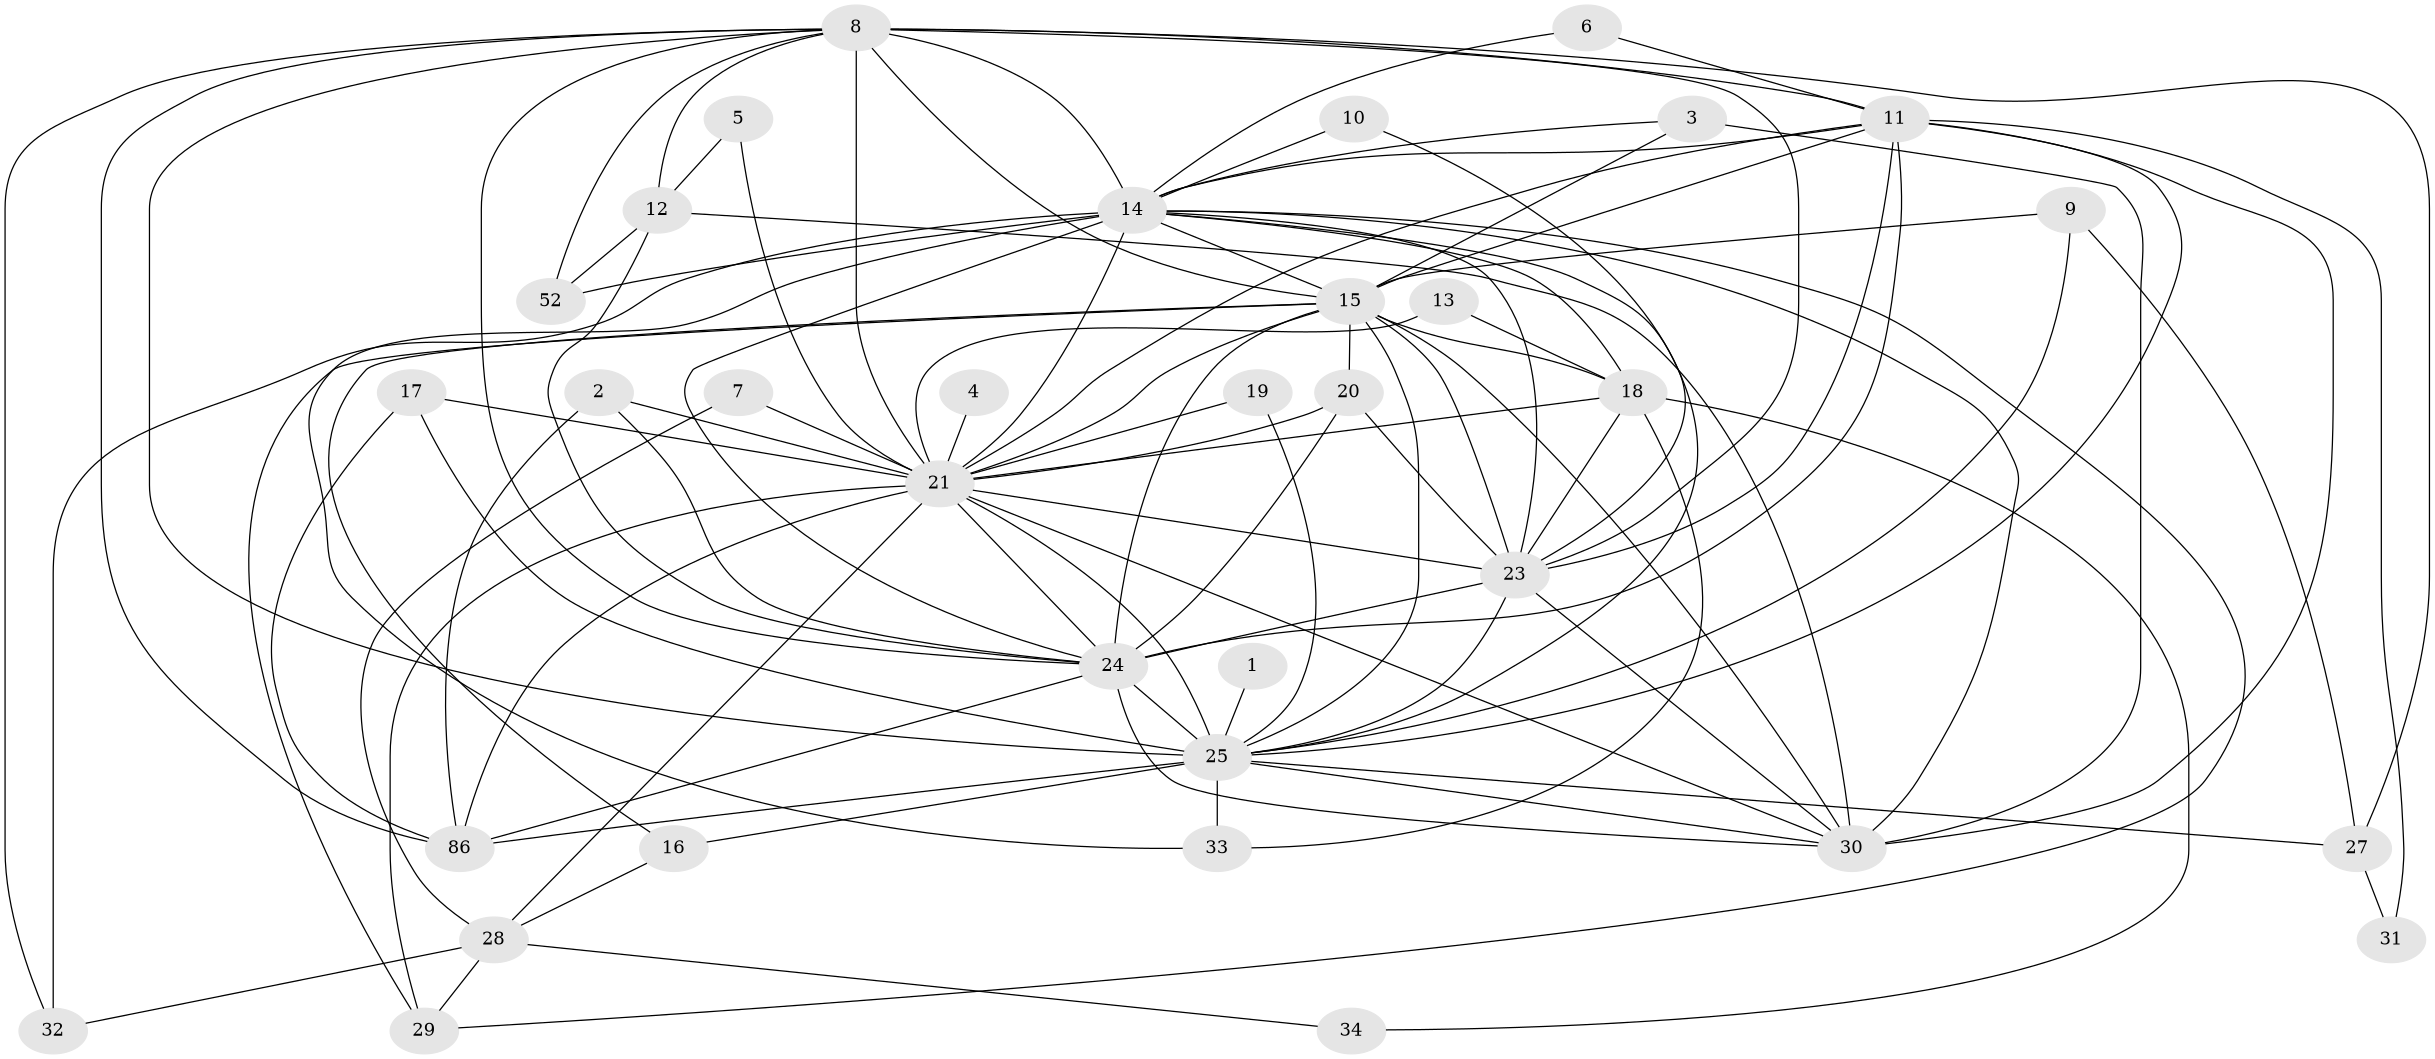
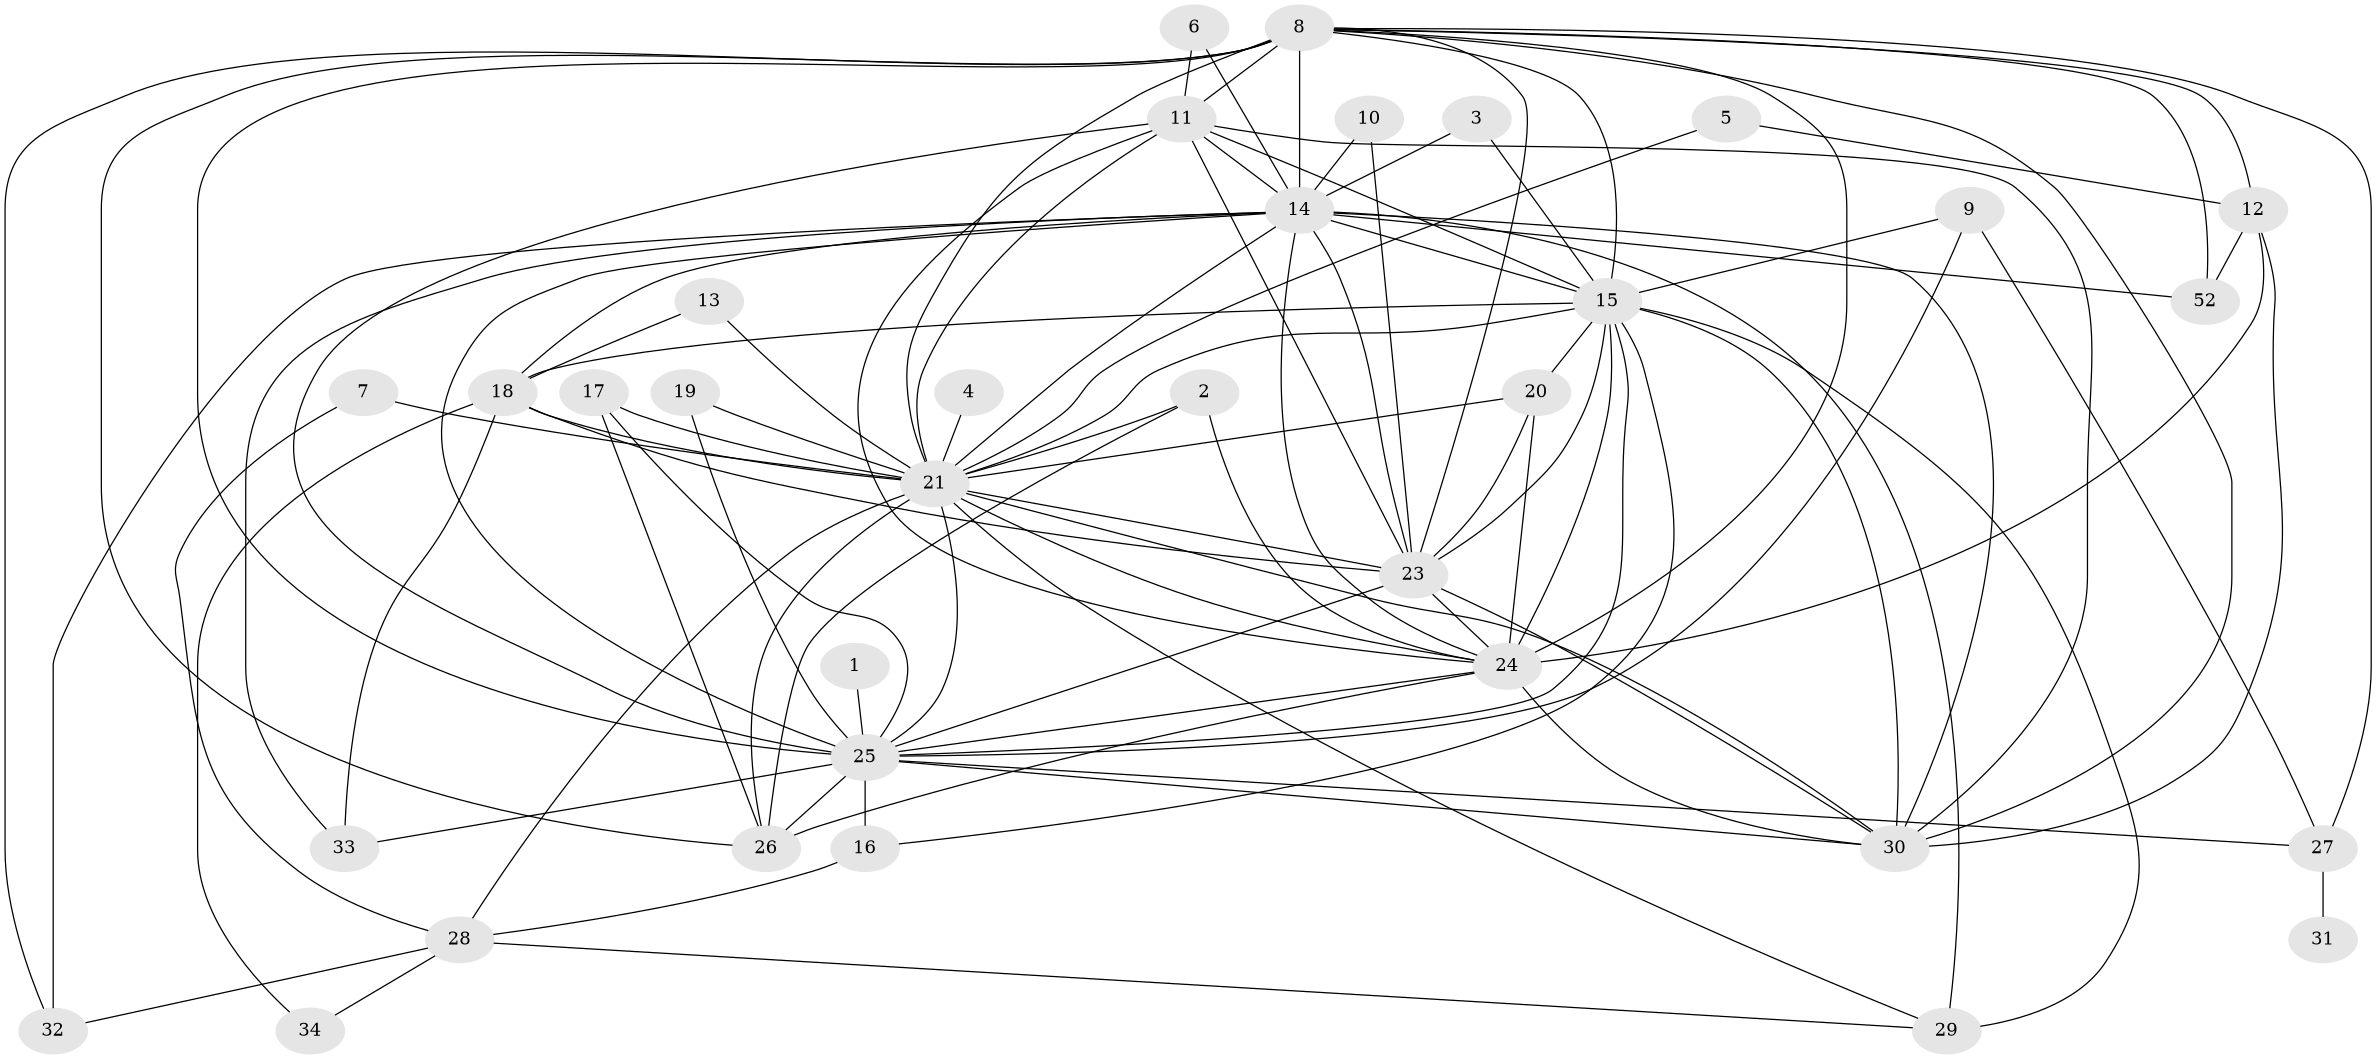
(2381, 350) -> none
(2141, 392) -> (2092, 235)
(460, 849) -> (766, 849)
